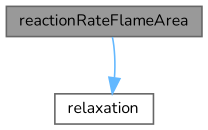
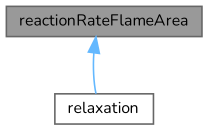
(115, 57) -> (94, 73)
